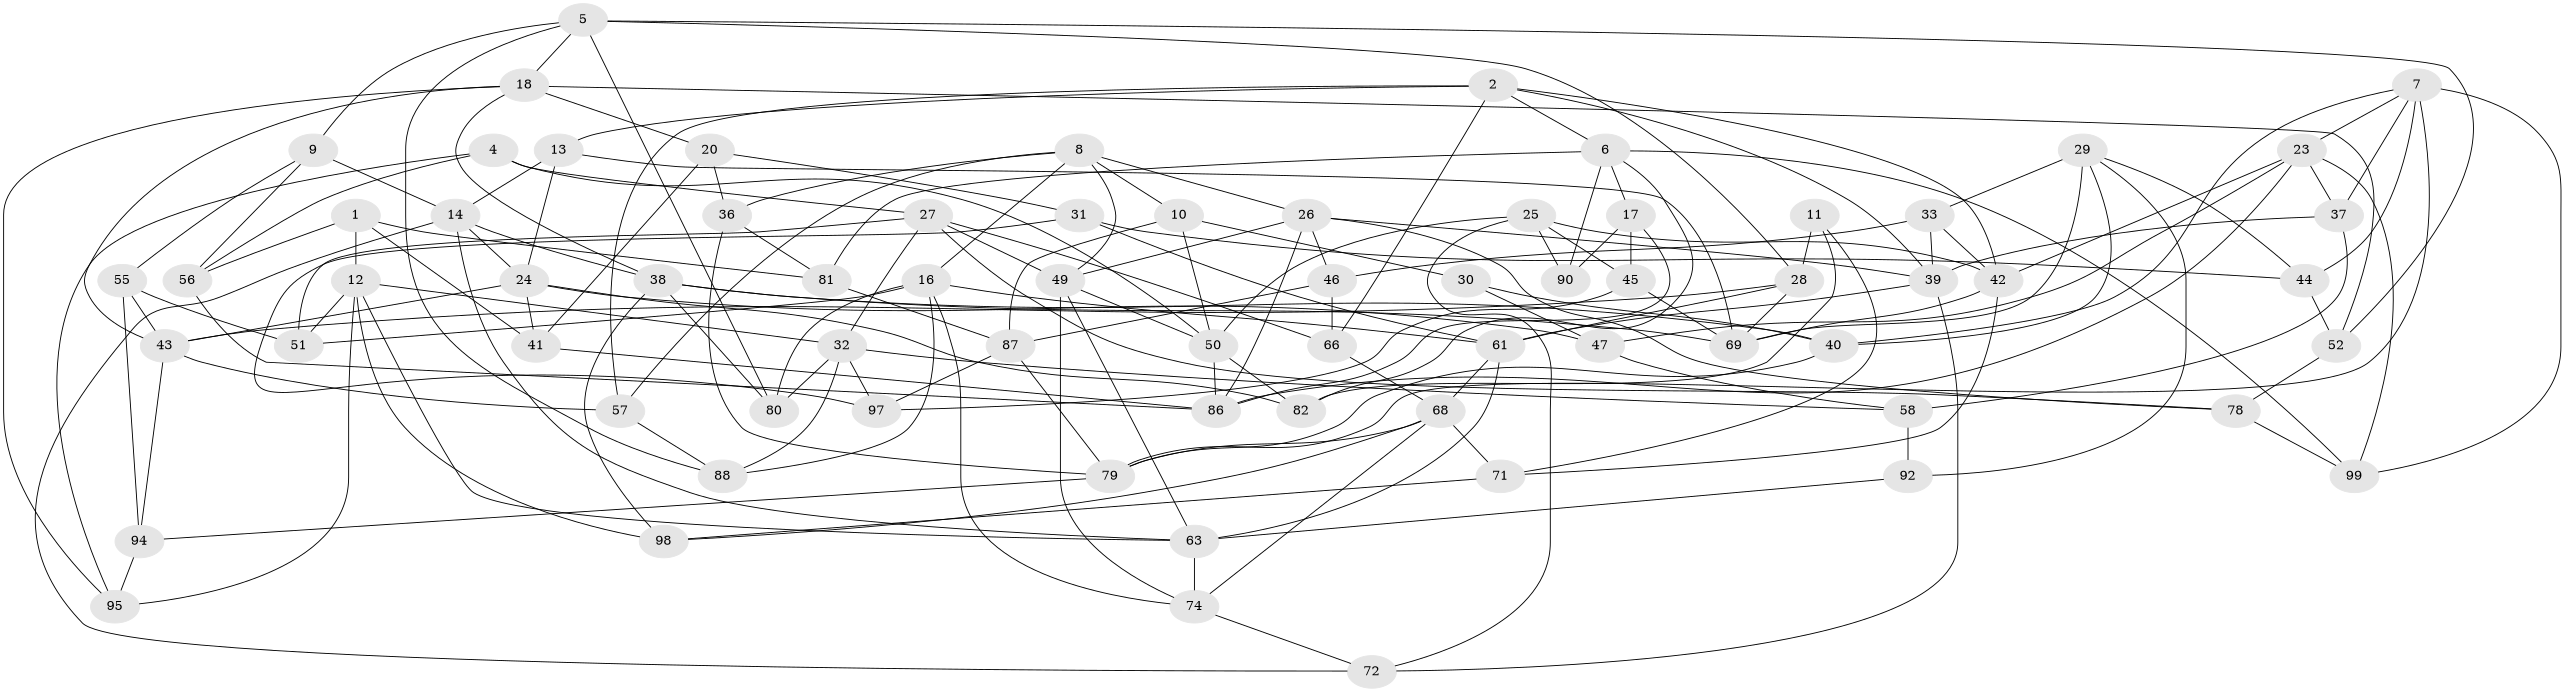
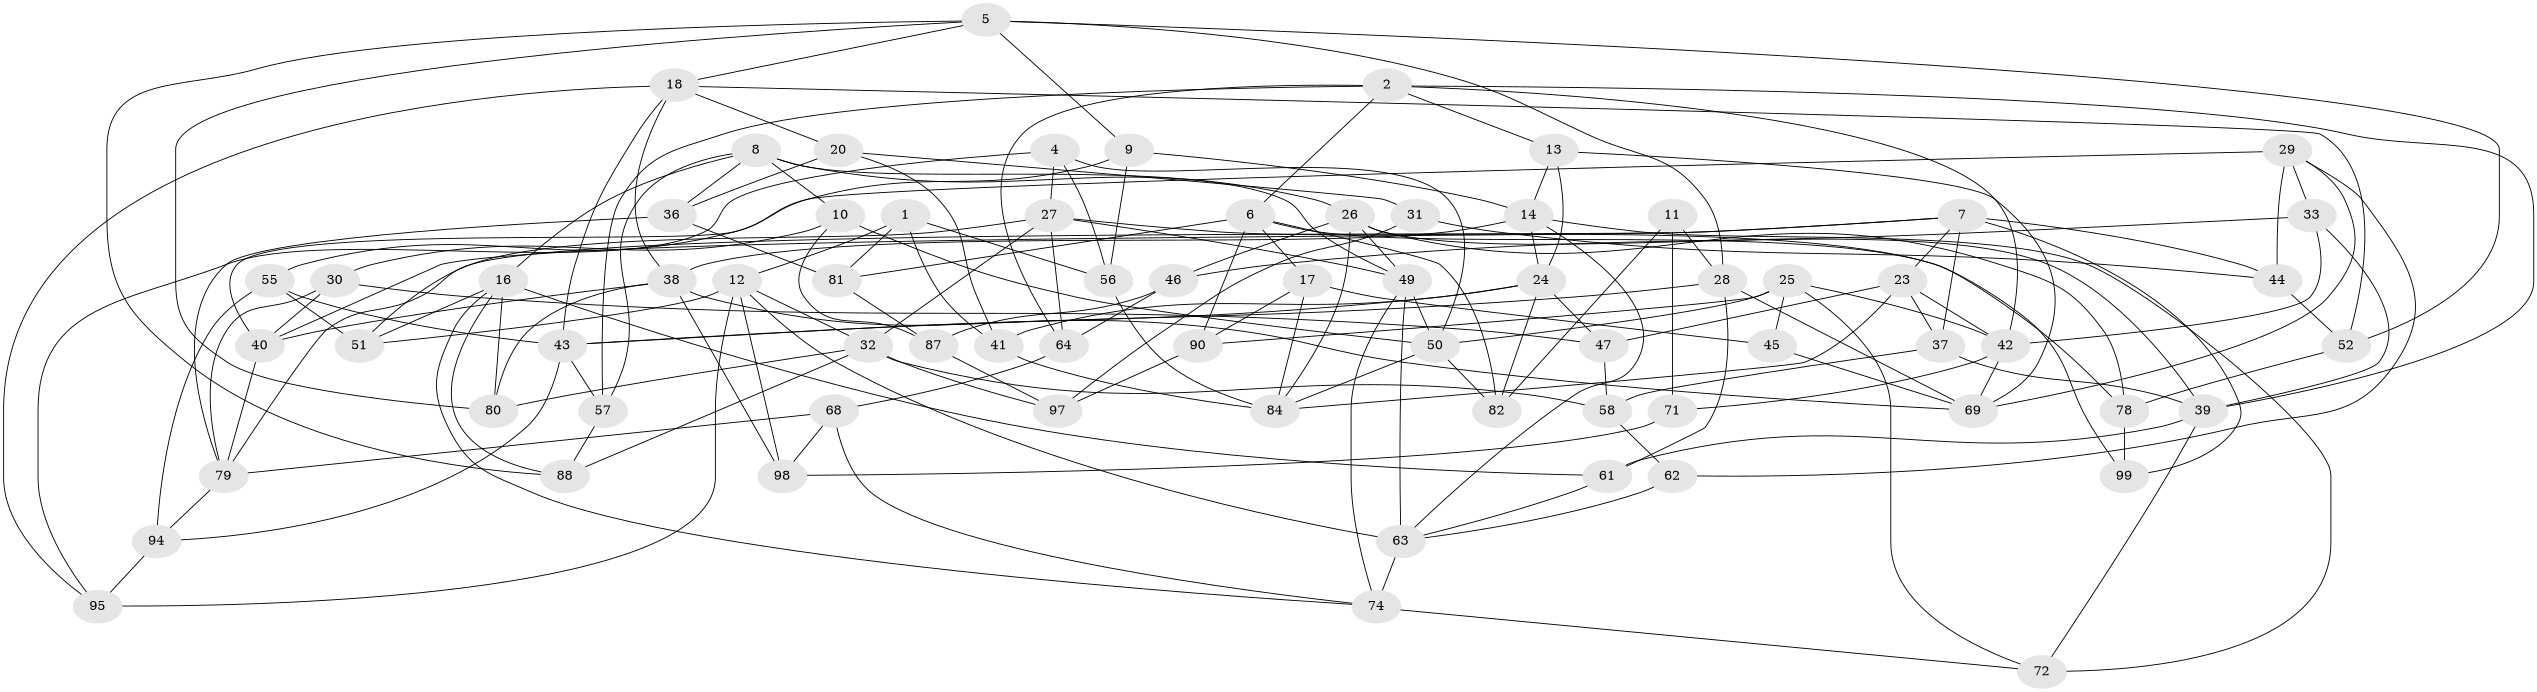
(1295, 296) -> none
(2393, 298) -> none
(1332, 346) -> (1064, 346)
(1471, 379) -> none
(1248, 387) -> (1128, 379)
(1216, 411) -> (1275, 411)
(1066, 419) -> (219, 345)
(1471, 444) -> none
(1908, 476) -> (1673, 476)
